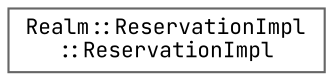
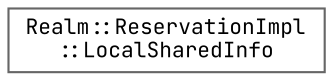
(167, 40) -> (167, 40)
